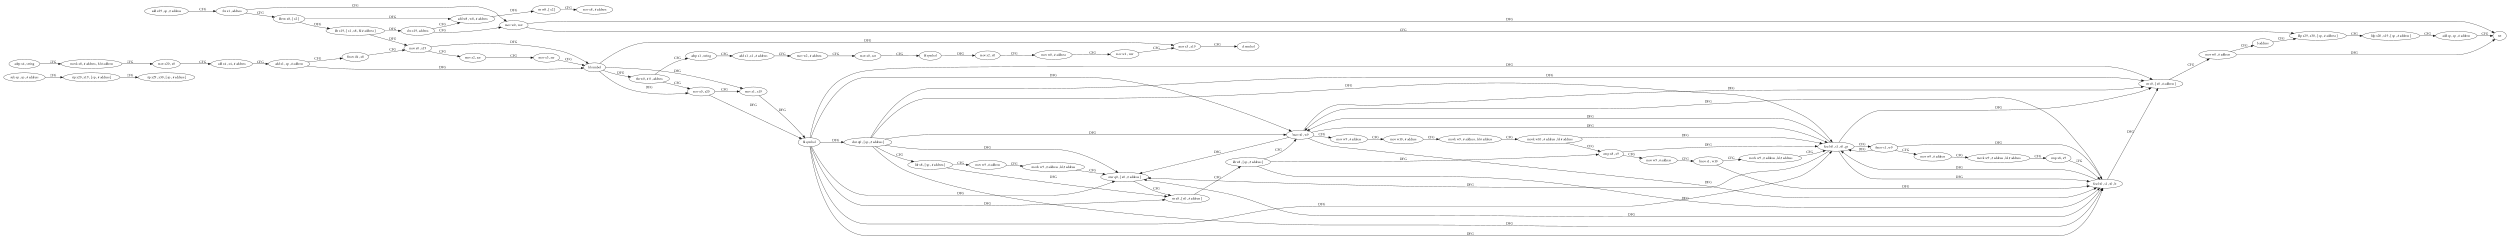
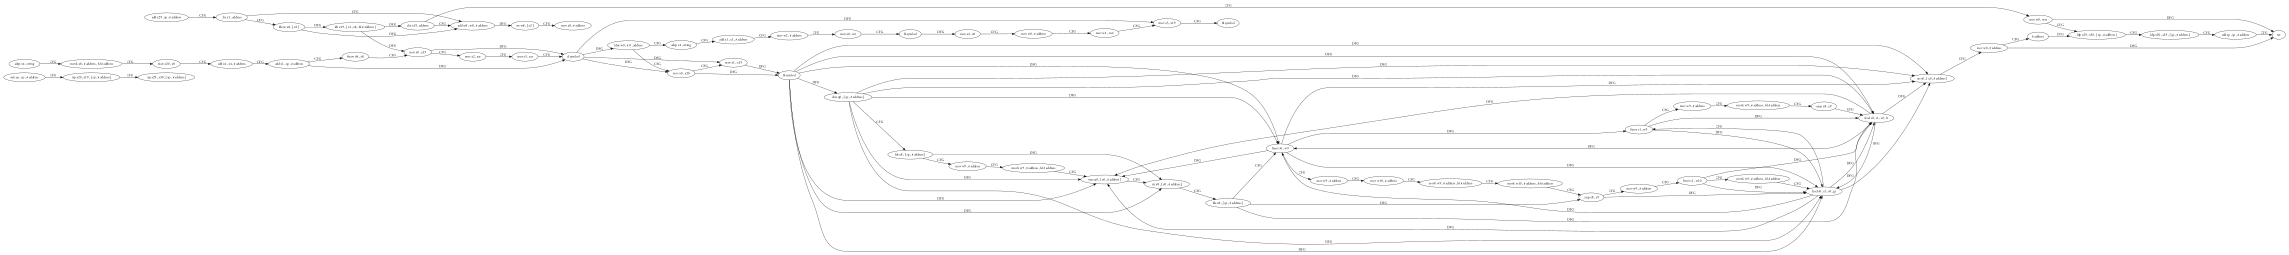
(377, 7) -> (353, 14)
(649, 79) -> (628, 45)
(1701, 137) -> (1753, 192)
(1701, 185) -> (1455, 133)
